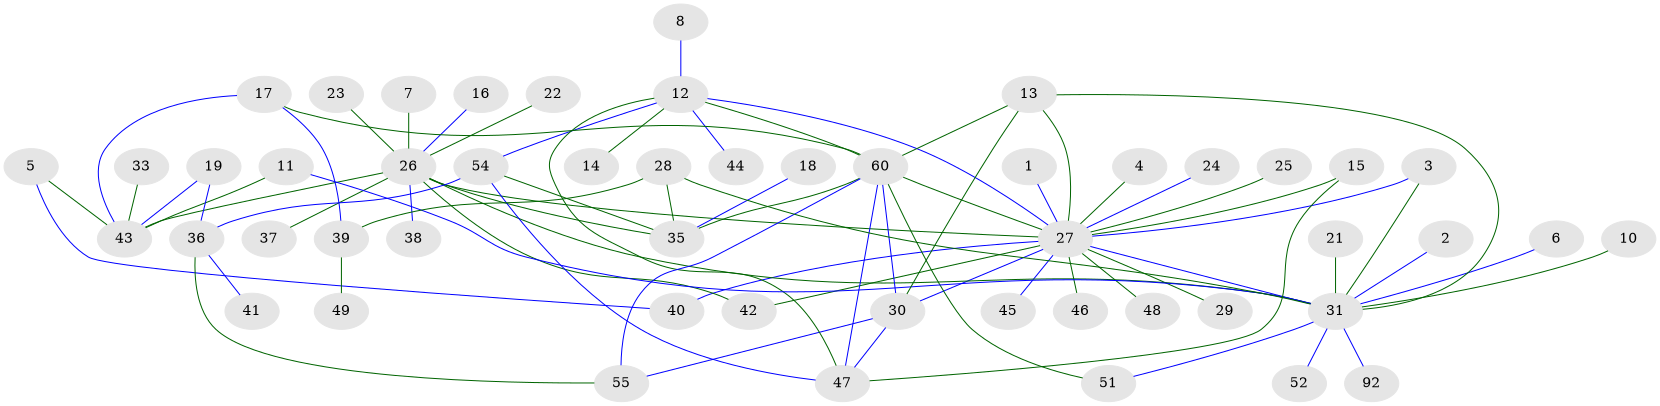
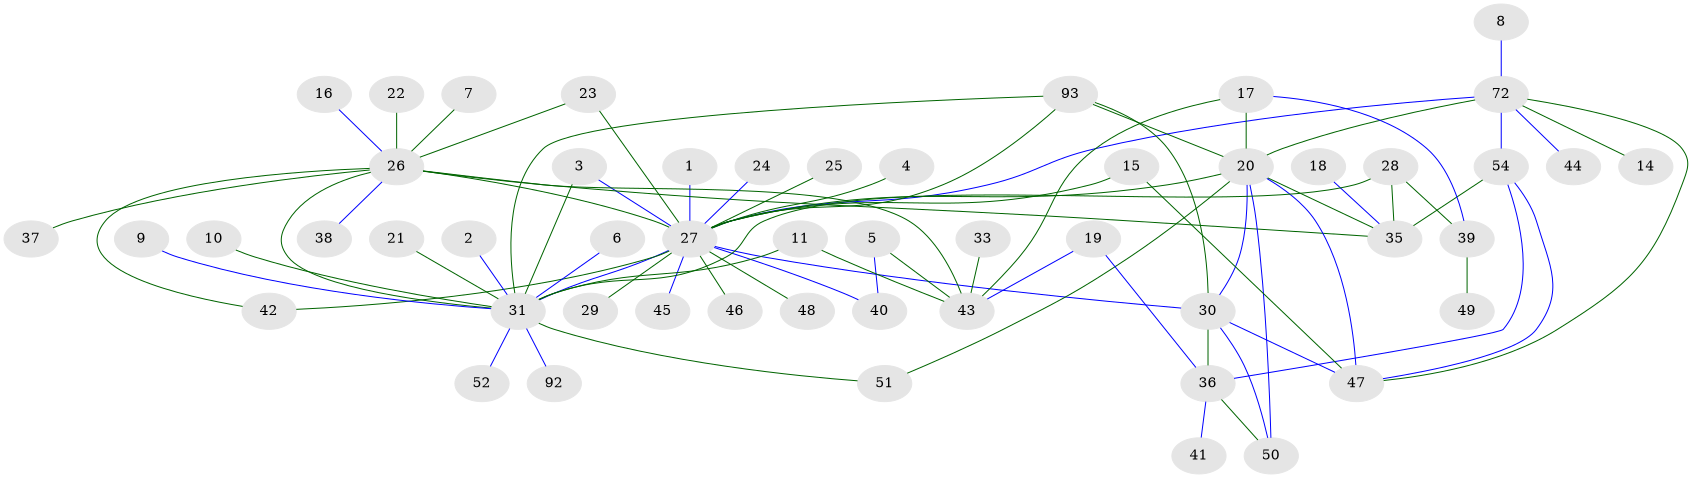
(681, 94) -> (1501, 94)
(1029, 94) -> (1070, 94)
(130, 125) -> (1076, 166)
none -> (639, 167)
(881, 167) -> (1246, 167)
none -> (142, 239)
(802, 291) -> (658, 274)
none -> (1208, 348)
(1224, 352) -> (696, 361)
(622, 384) -> (1271, 456)
